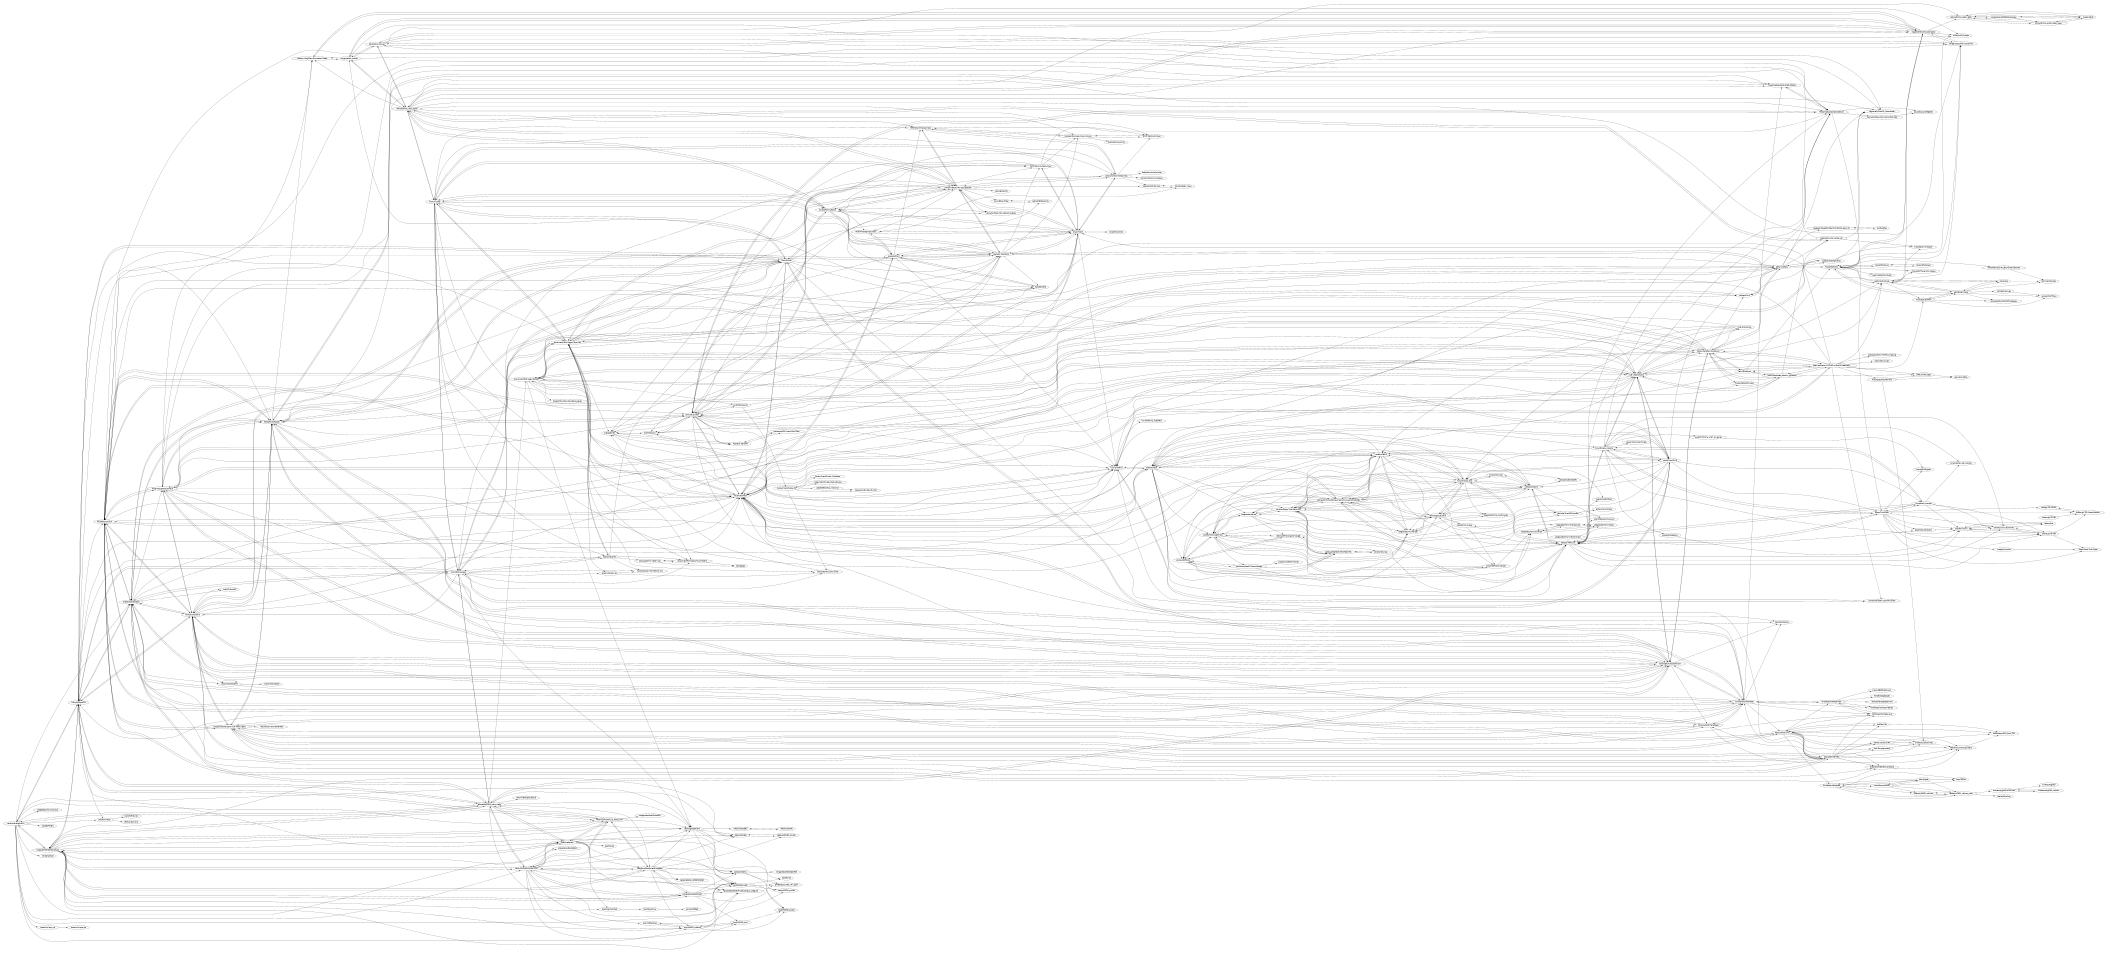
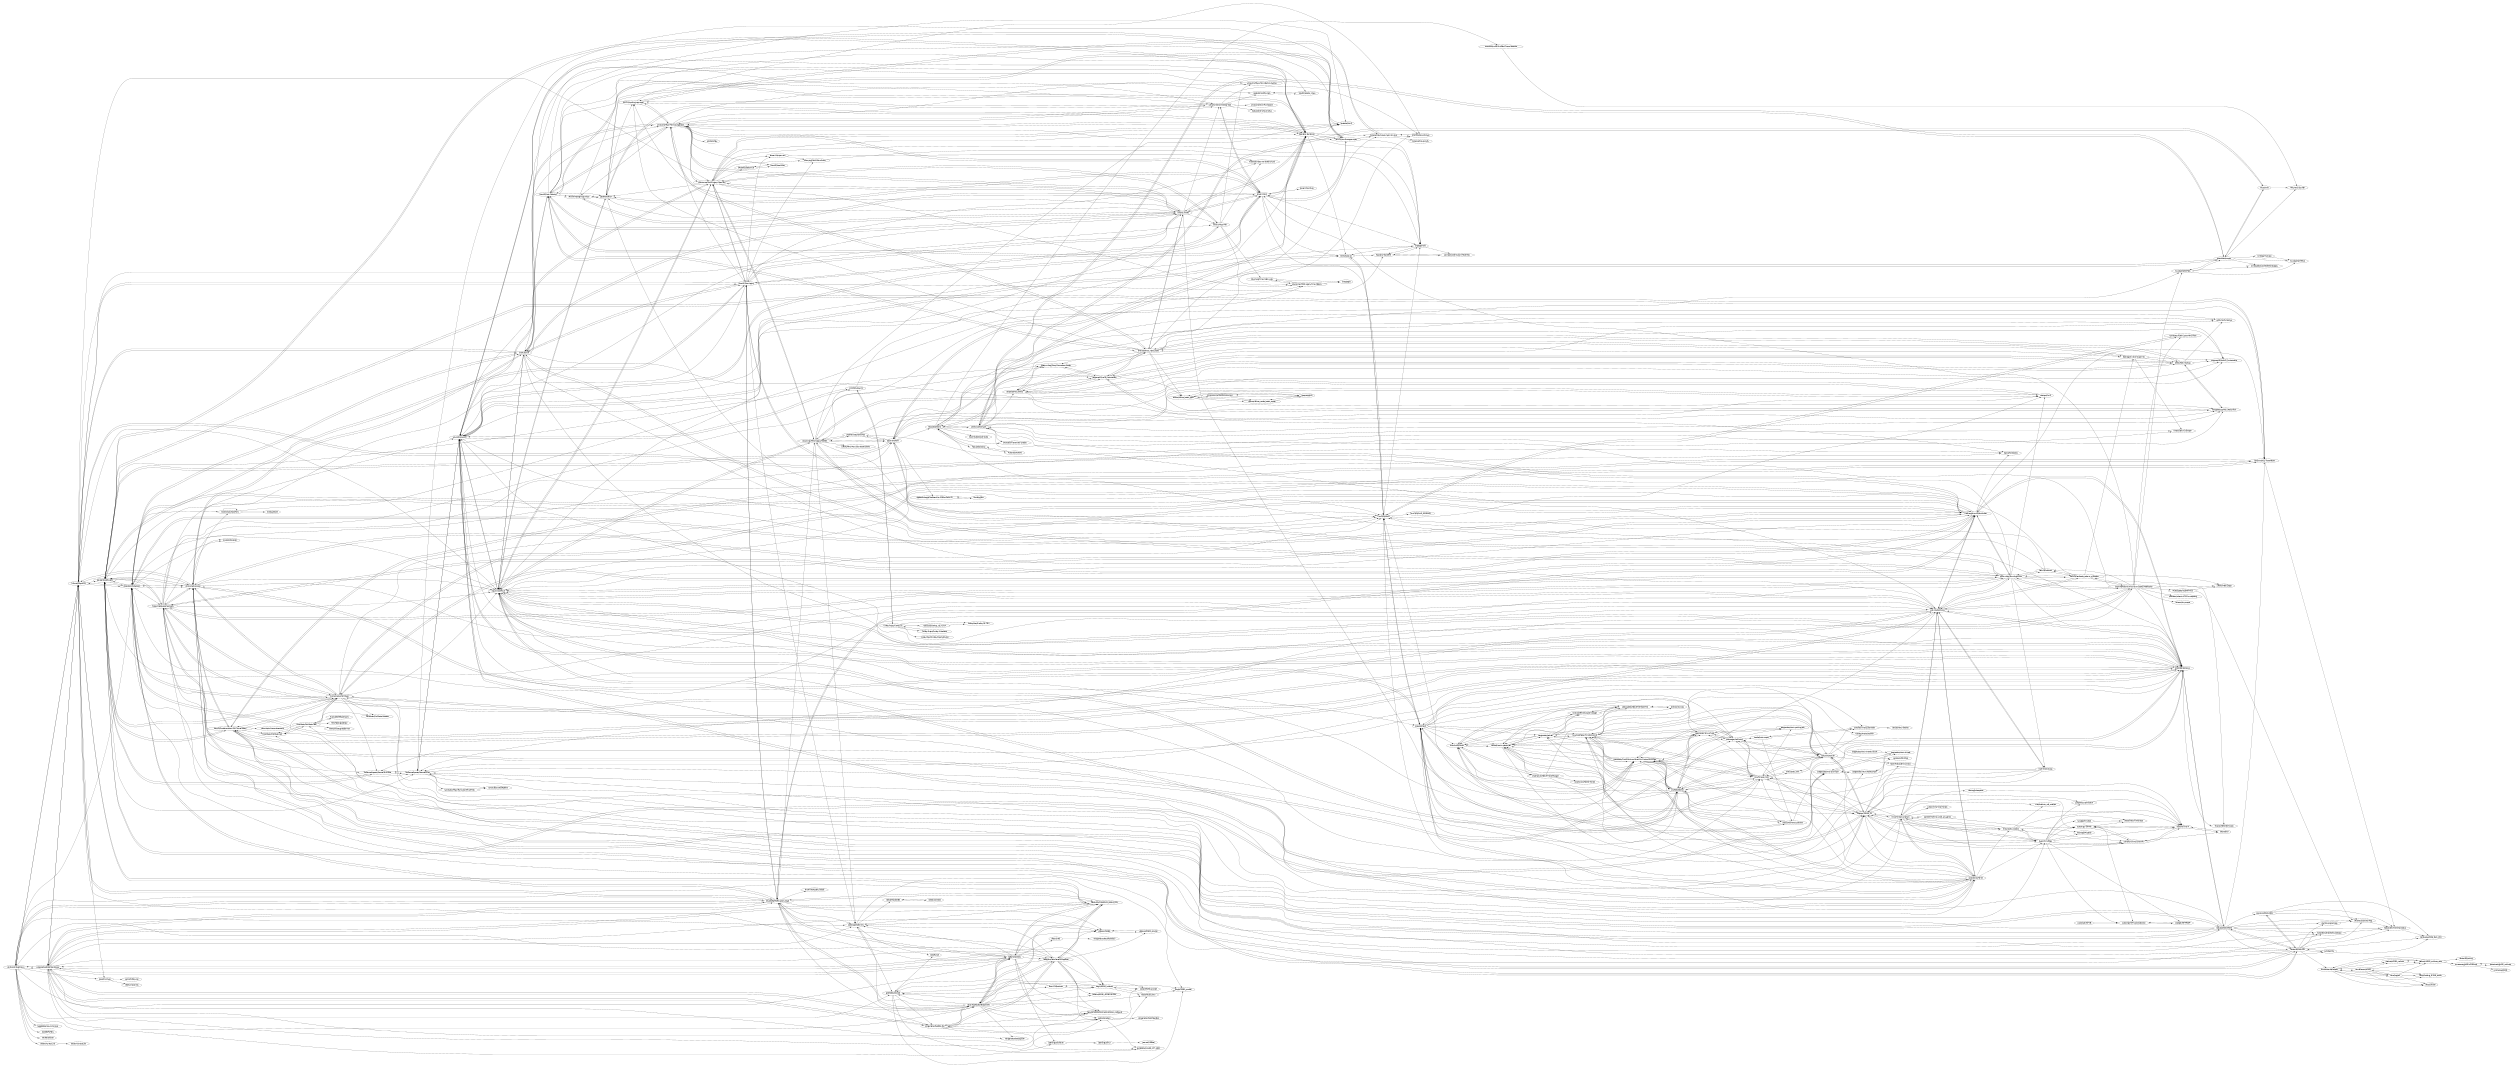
(1001, 191) -> (712, 141)
(1961, 377) -> none
(806, 528) -> (885, 505)
(83, 611) -> (964, 465)
(272, 684) -> (272, 512)
(630, 818) -> (1075, 939)
(712, 889) -> (916, 1012)
none -> (2430, 976)
